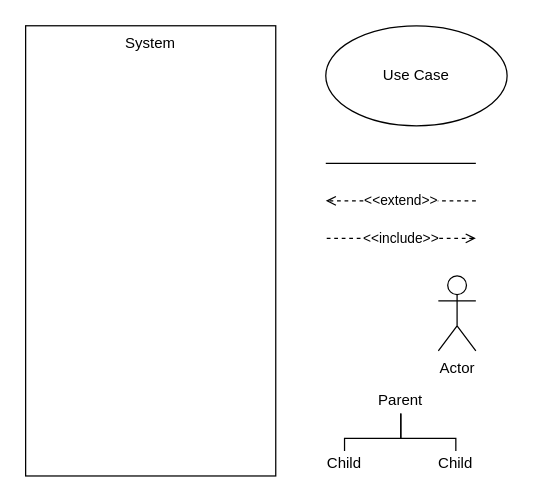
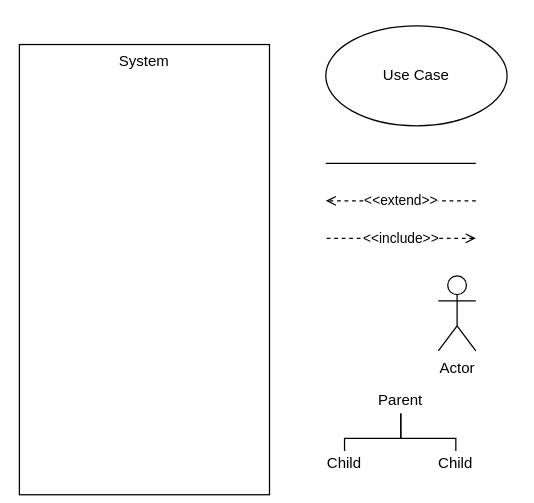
(151, 251) -> (144, 269)
